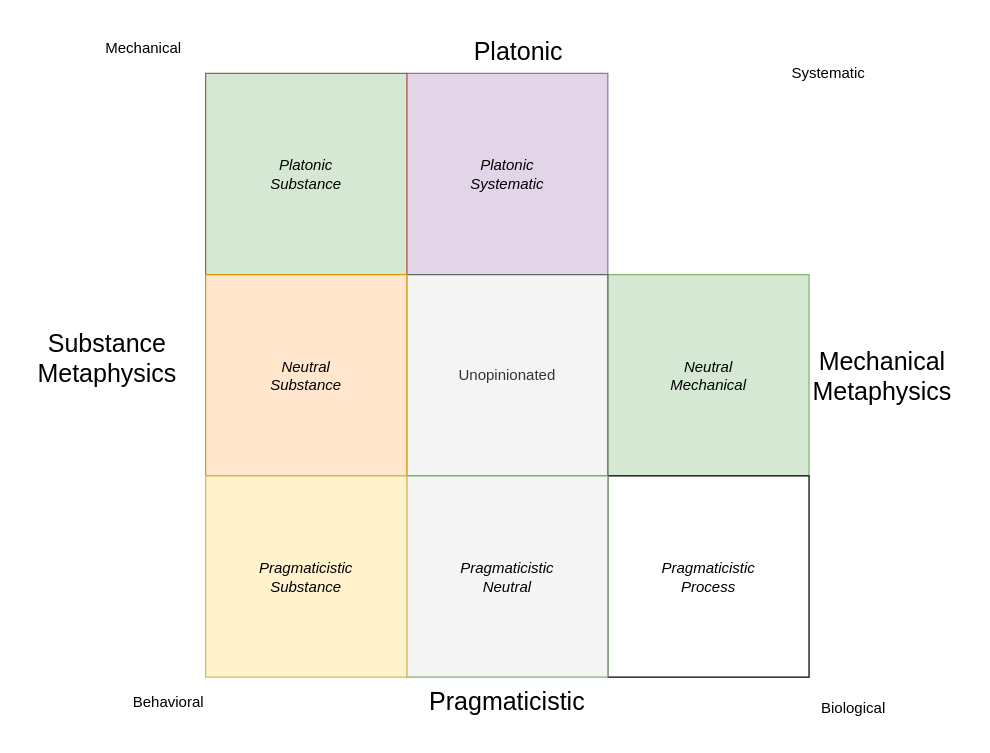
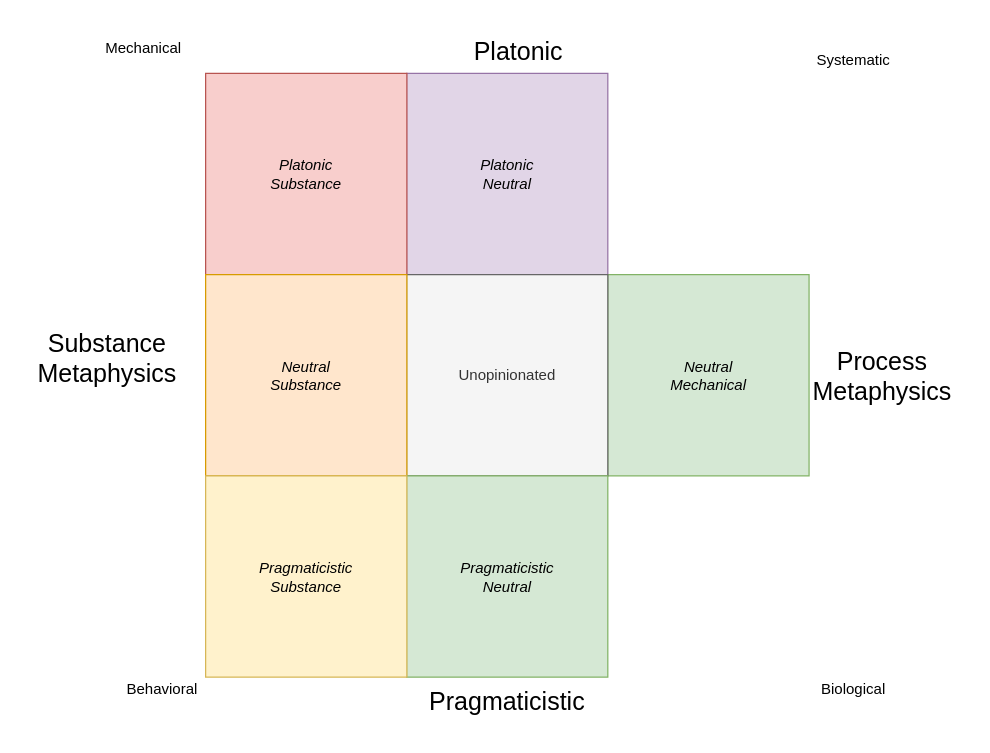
(828, 73) -> (853, 61)
(306, 174) -> (306, 174)
(508, 174) -> (508, 174)
(883, 376) -> (883, 376)
(507, 576) -> (507, 576)
(708, 576) -> none
(168, 702) -> (162, 689)
(853, 708) -> (853, 689)
